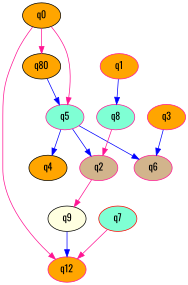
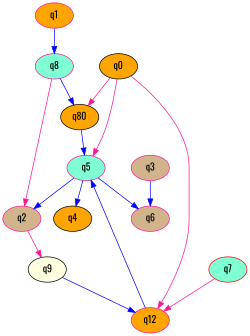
none -> (65, 89)
(167, 117) -> (150, 168)
none -> (120, 247)
